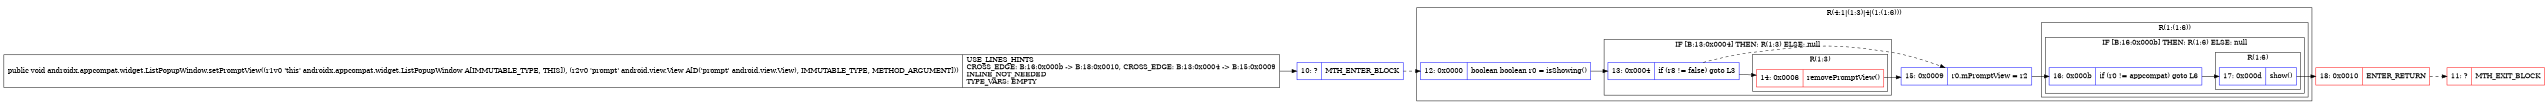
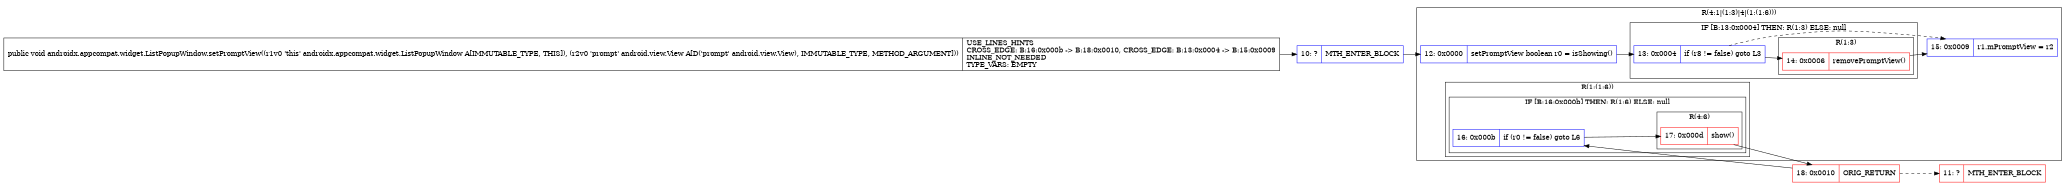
(2258, 58) -> (1699, 117)
(1409, 71) -> (1409, 54)
(1529, 71) -> (1542, 54)
(1990, 76) -> (2016, 47)
(2038, 76) -> (1691, 157)
(2149, 76) -> (1542, 138)
(2258, 76) -> (1699, 136)
(2396, 76) -> (1869, 173)
(2508, 76) -> (2005, 173)
